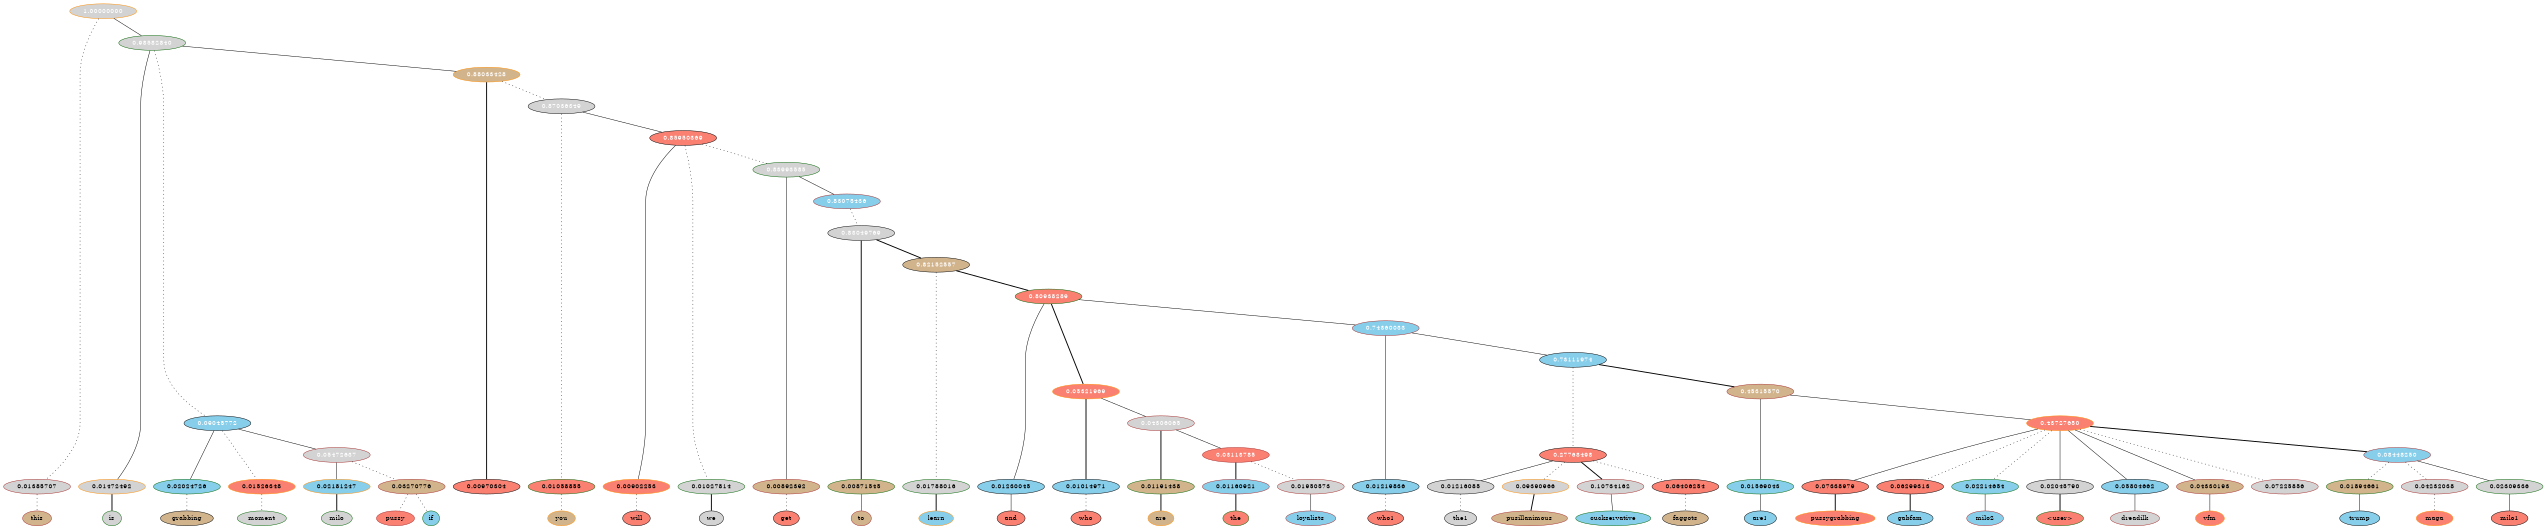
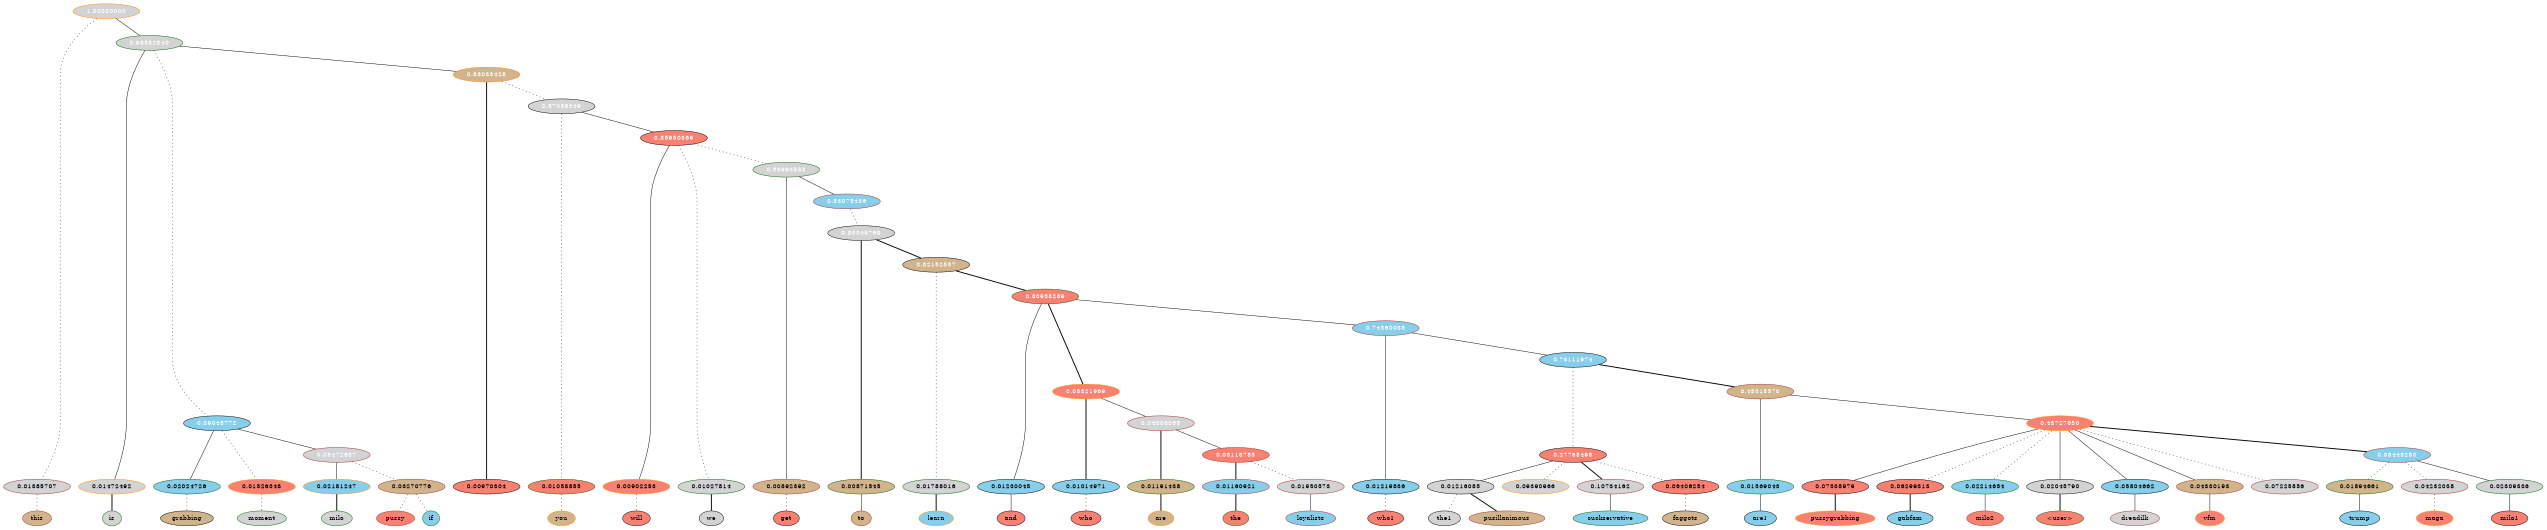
(1533, 503) -> (1484, 503)
(1985, 518) -> (1985, 518)
